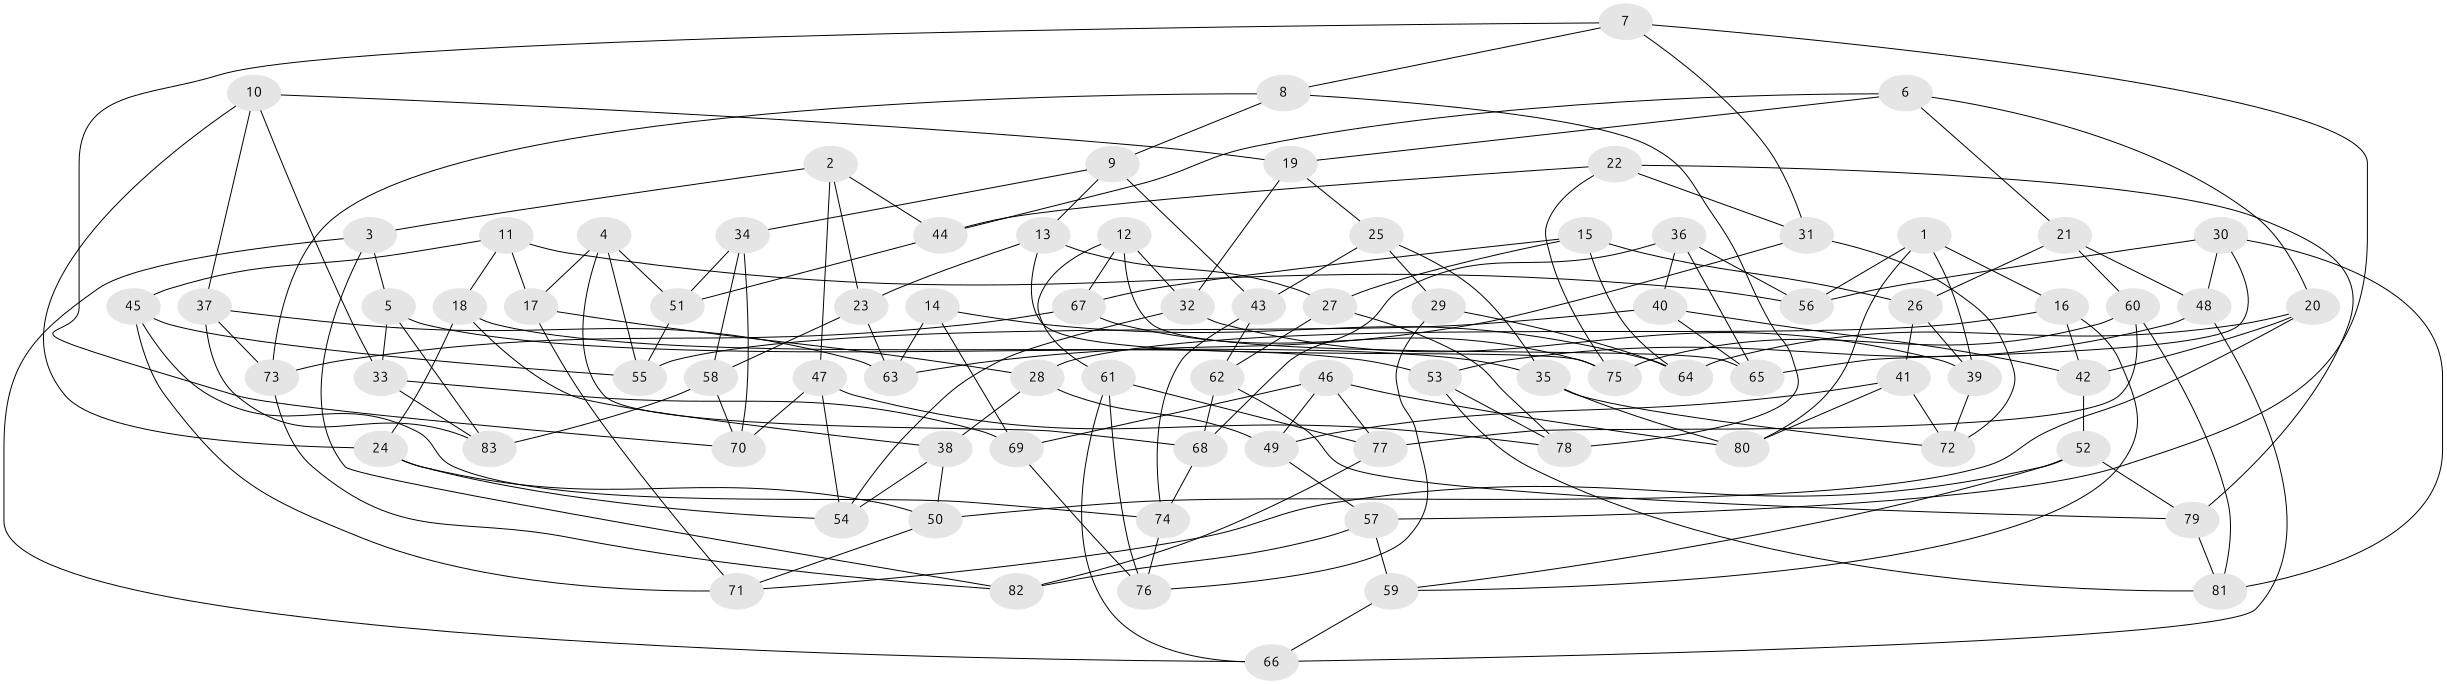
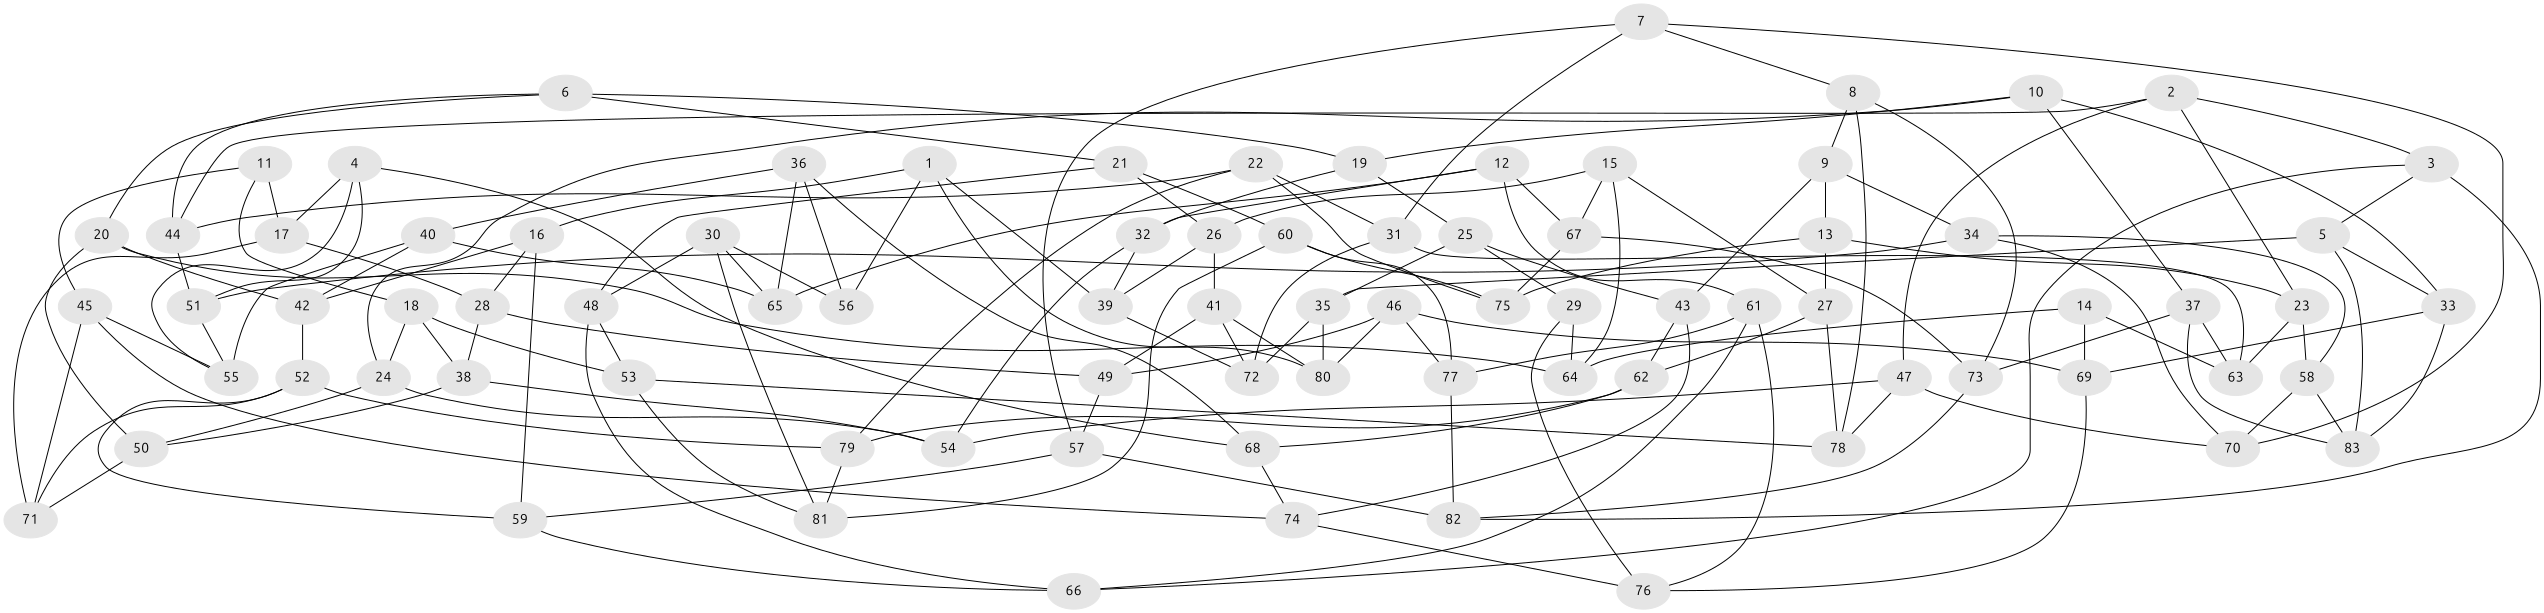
(1155, 281) -> none
